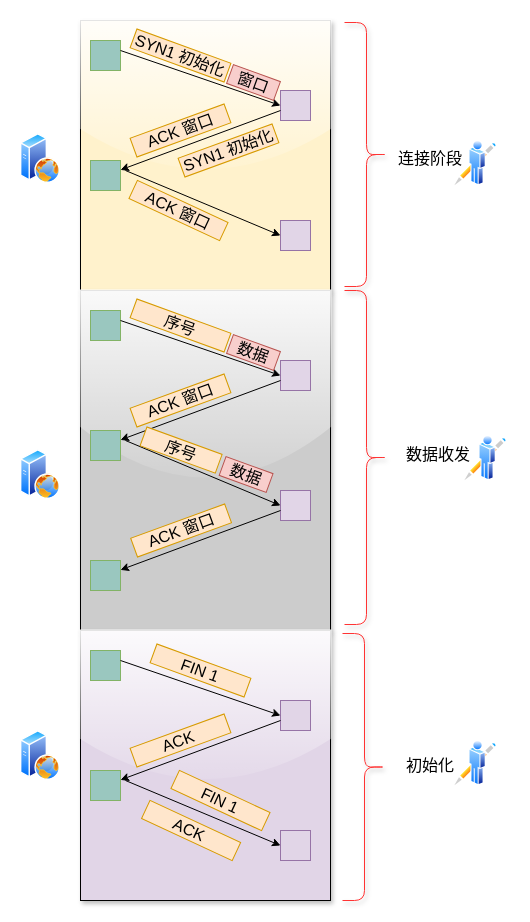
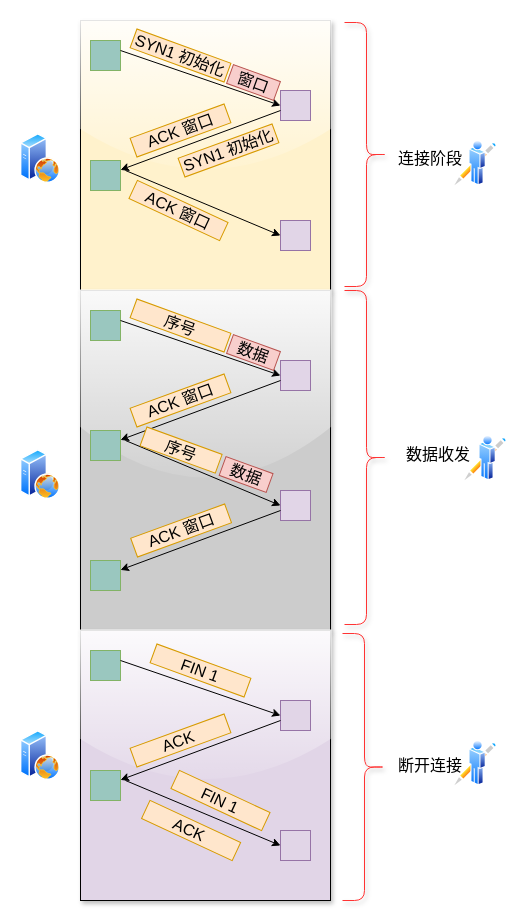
(431, 766) -> (431, 766)
